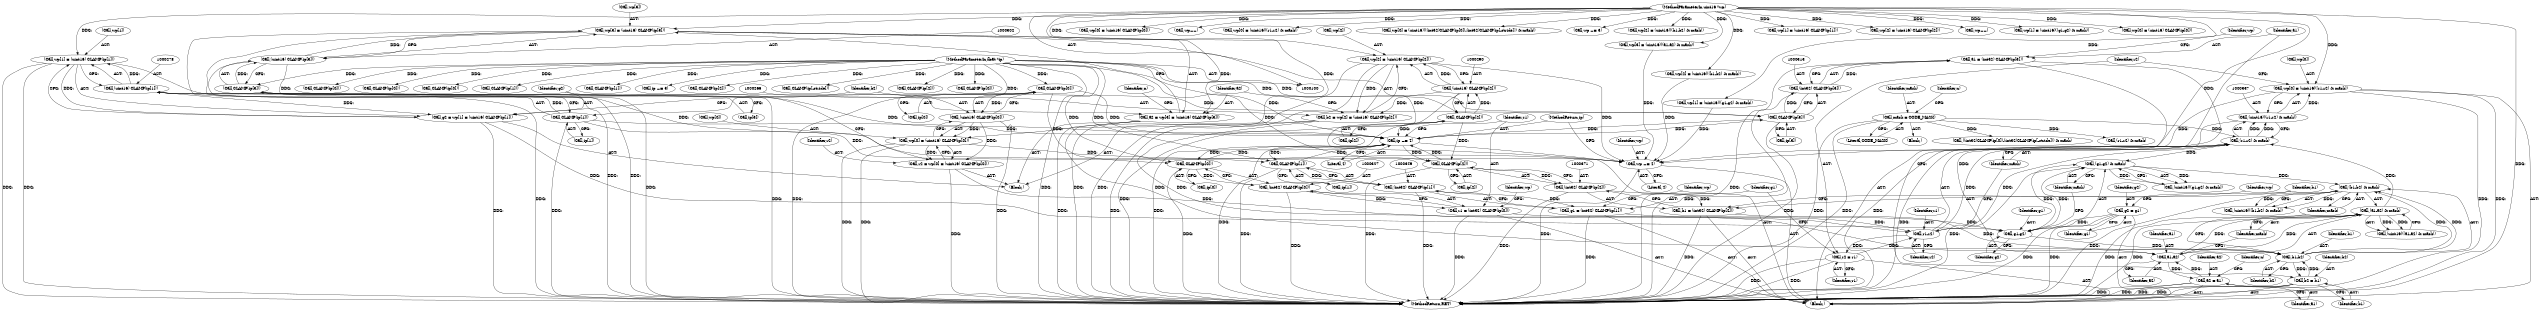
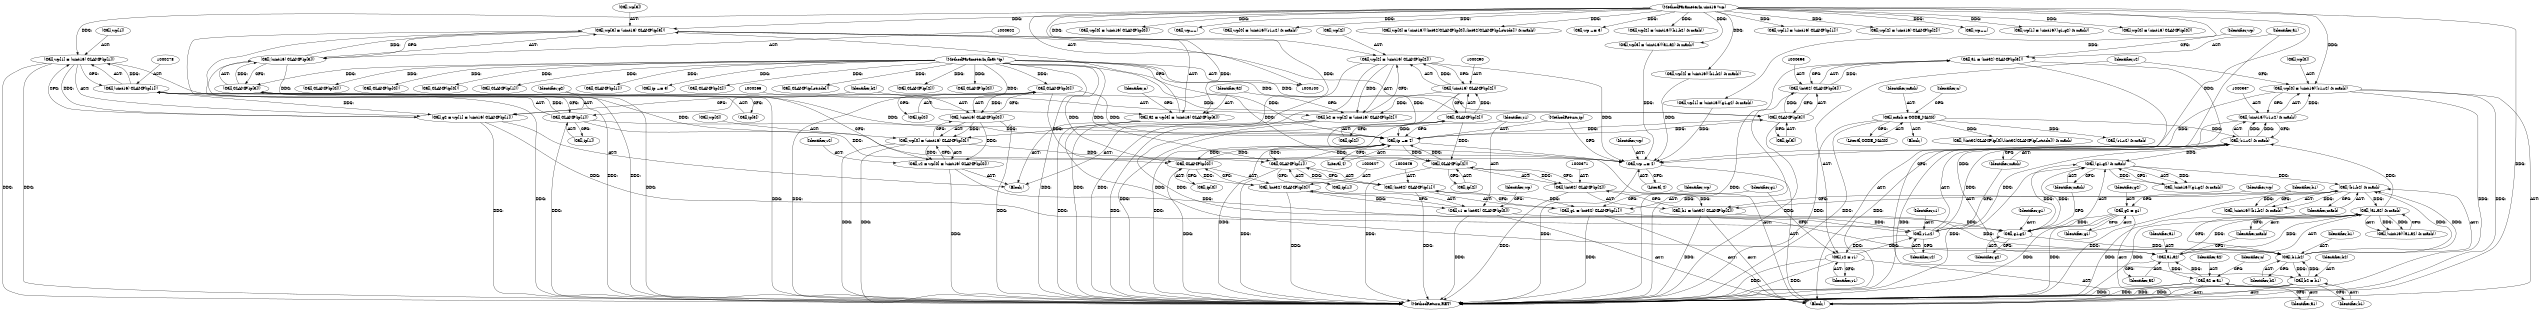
(1796, 60) -> (1796, 60)
(2379, 199) -> (2379, 199)
